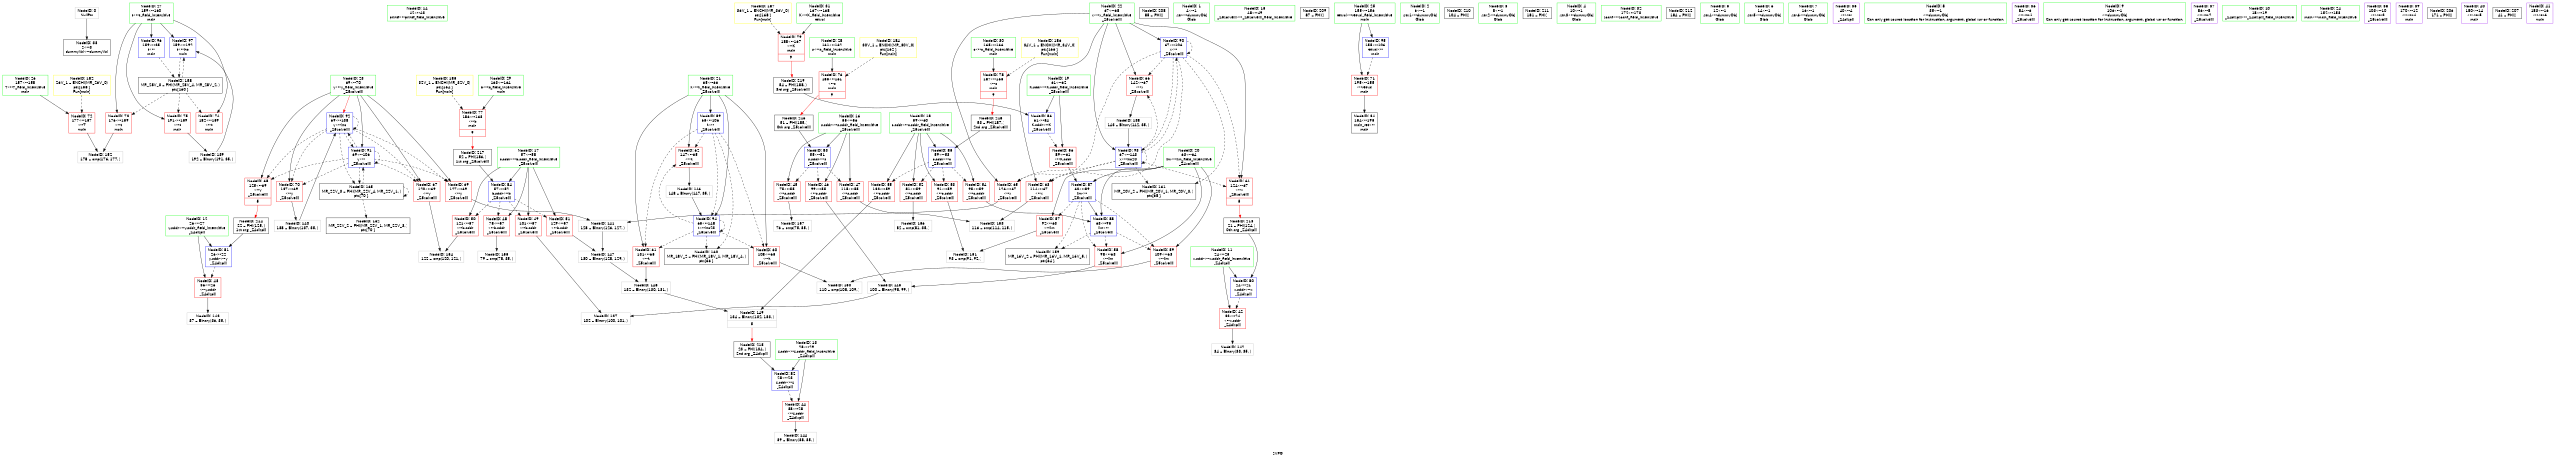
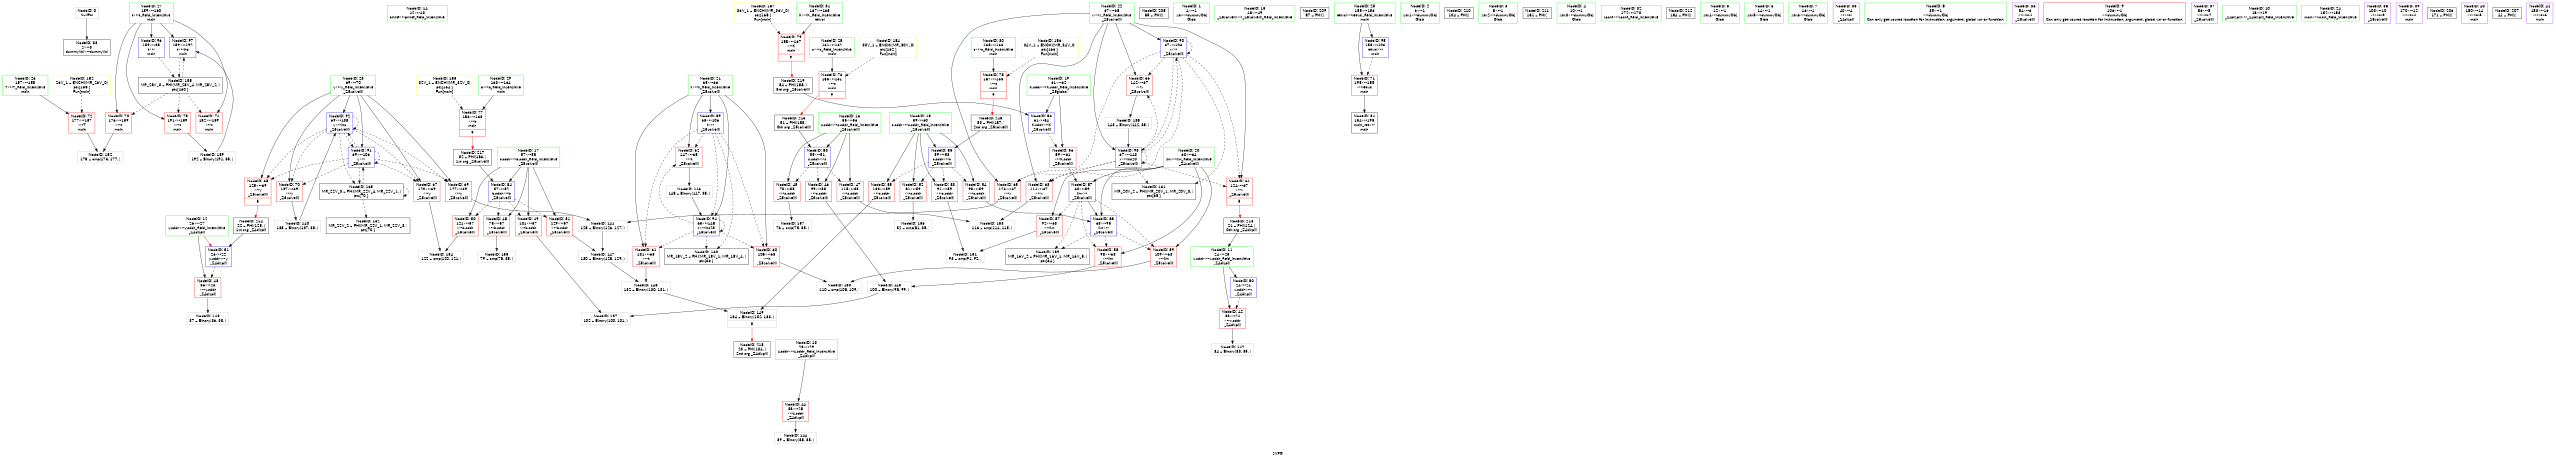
(2115, 13) -> (2115, 13)
(1059, 92) -> (1059, 92)
(347, 103) -> (347, 103)
(207, 240) -> (207, 240)
(1258, 254) -> (1233, 239)
(785, 380) -> none
